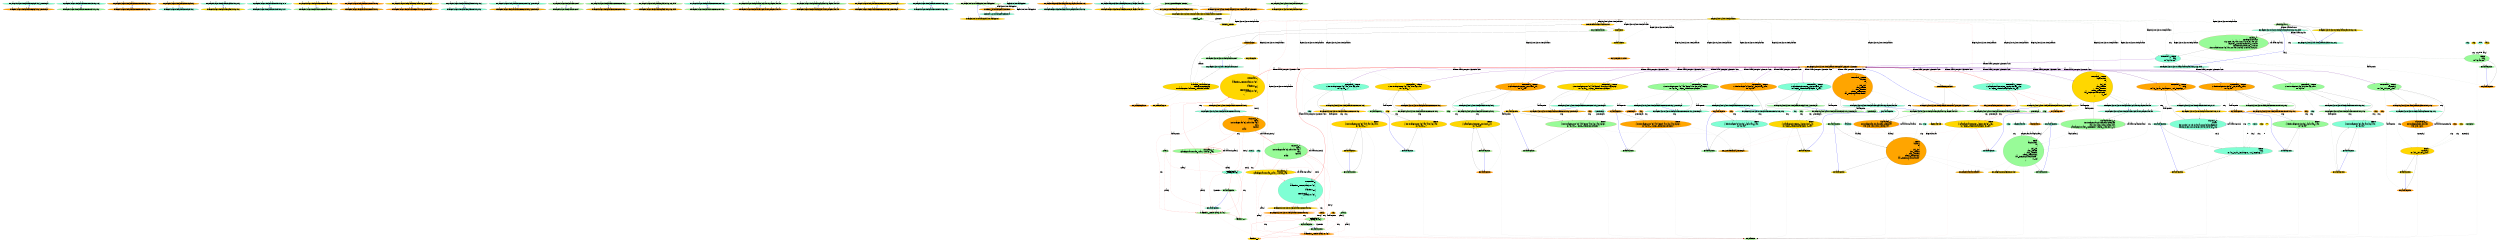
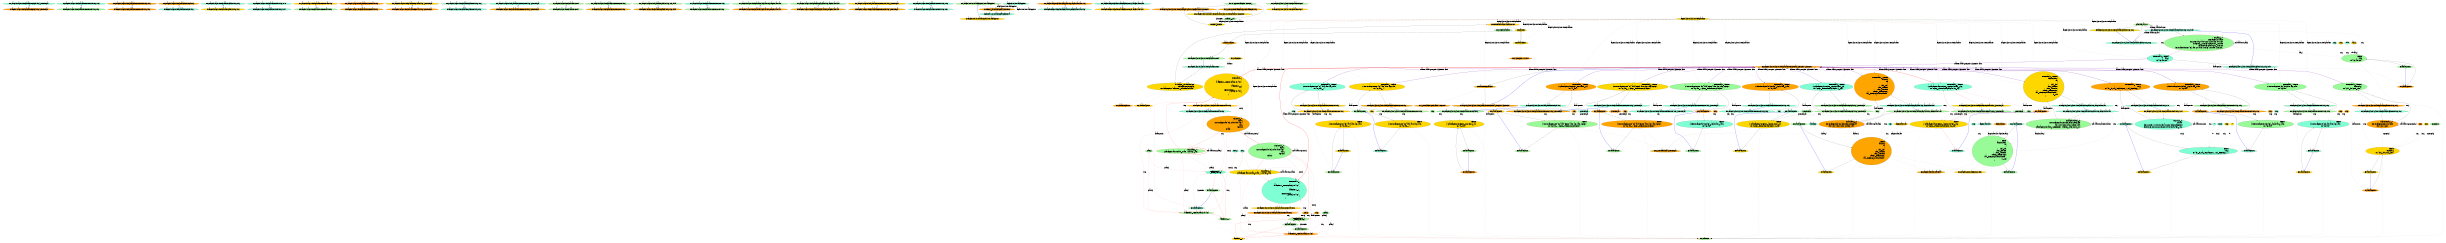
none -> (1492, 21)
